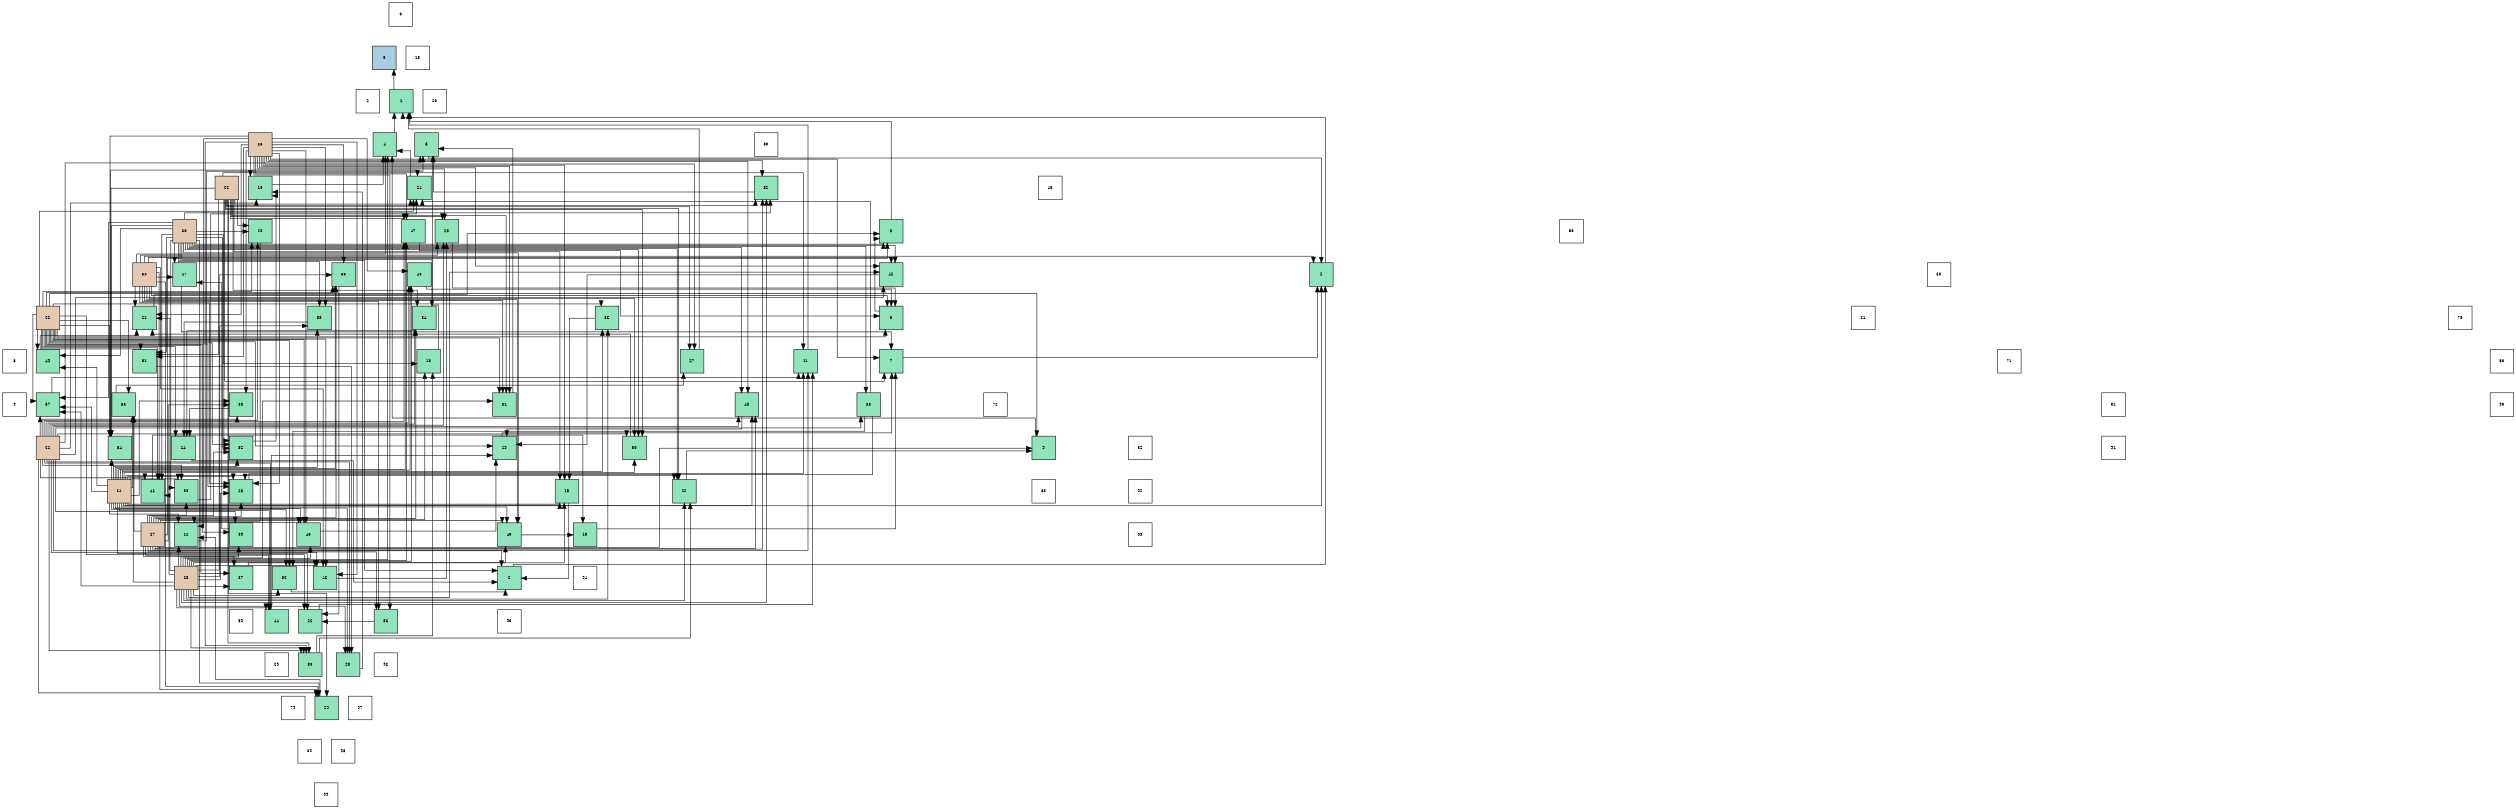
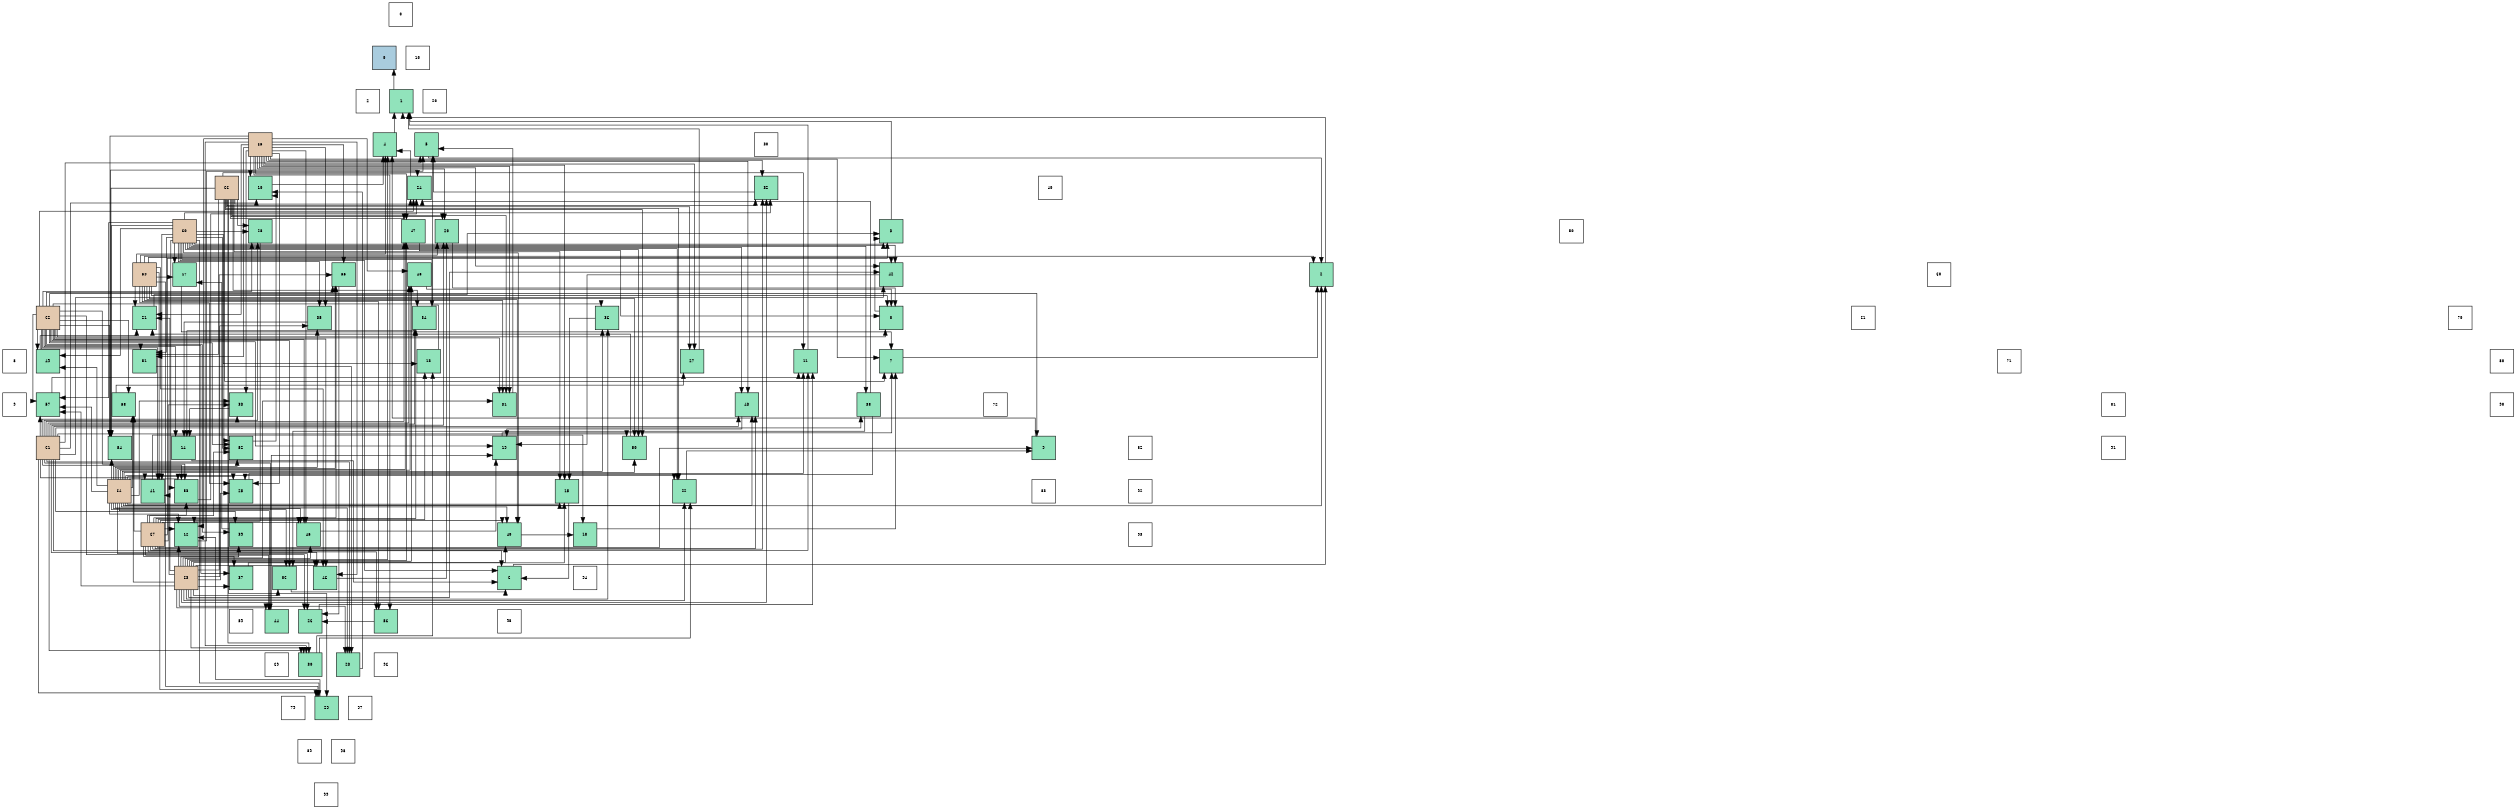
(200, 344) -> (102, 413)
(198, 517) -> (167, 529)
